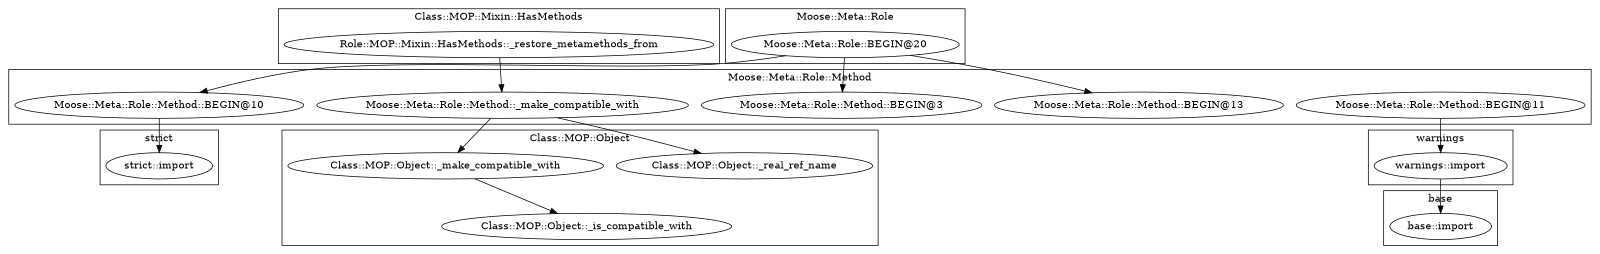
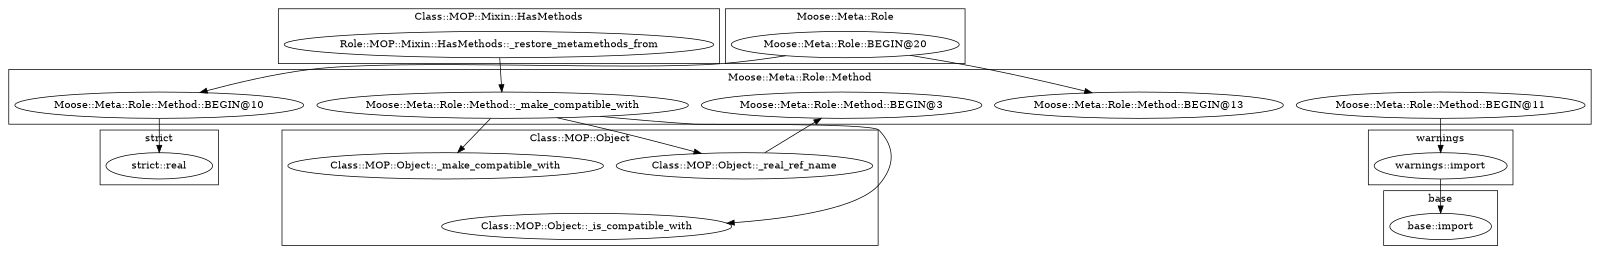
(843, 74) -> (790, 137)
(159, 166) -> (159, 166)
(513, 195) -> (888, 143)
